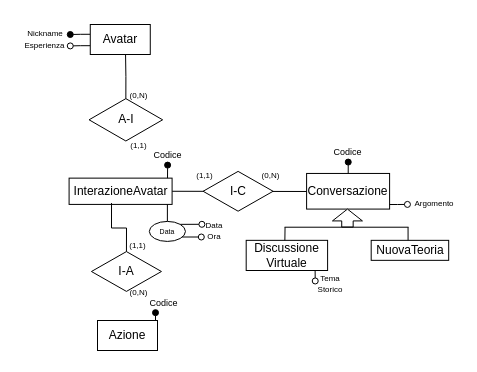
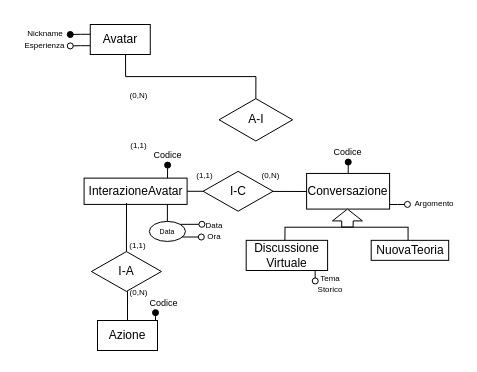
(126, 120) -> (256, 120)
(121, 191) -> (136, 191)
none -> (128, 305)
